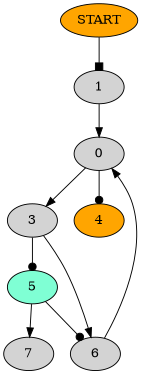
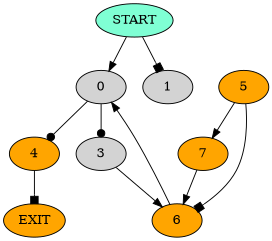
(99, 20) -> (134, 20)
(99, 116) -> (120, 50)
none -> (192, 183)
(69, 184) -> (101, 117)
none -> (34, 220)
(32, 250) -> none
(32, 287) -> (244, 87)
(61, 318) -> (240, 161)
(29, 354) -> (203, 154)
(95, 354) -> (177, 220)
